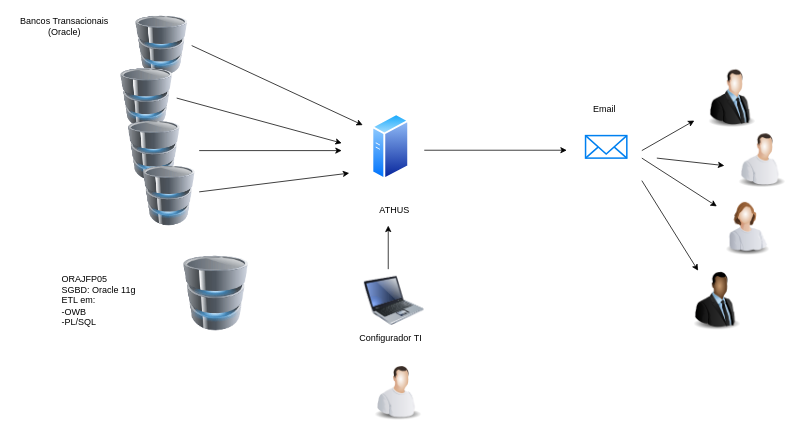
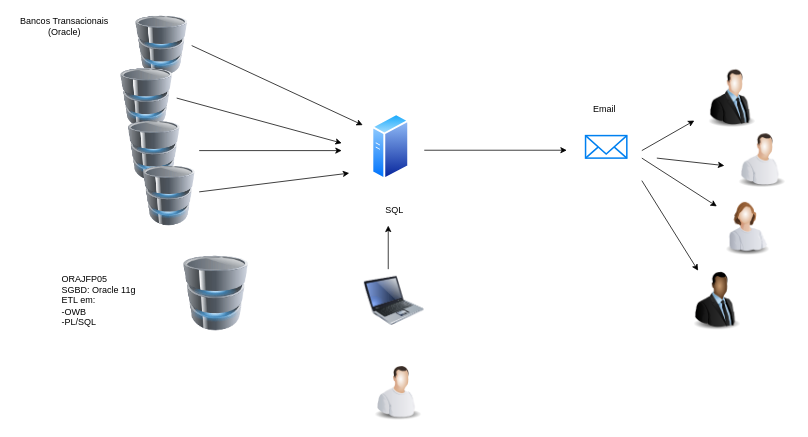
(395, 210) -> (395, 210)
(390, 338) -> none
